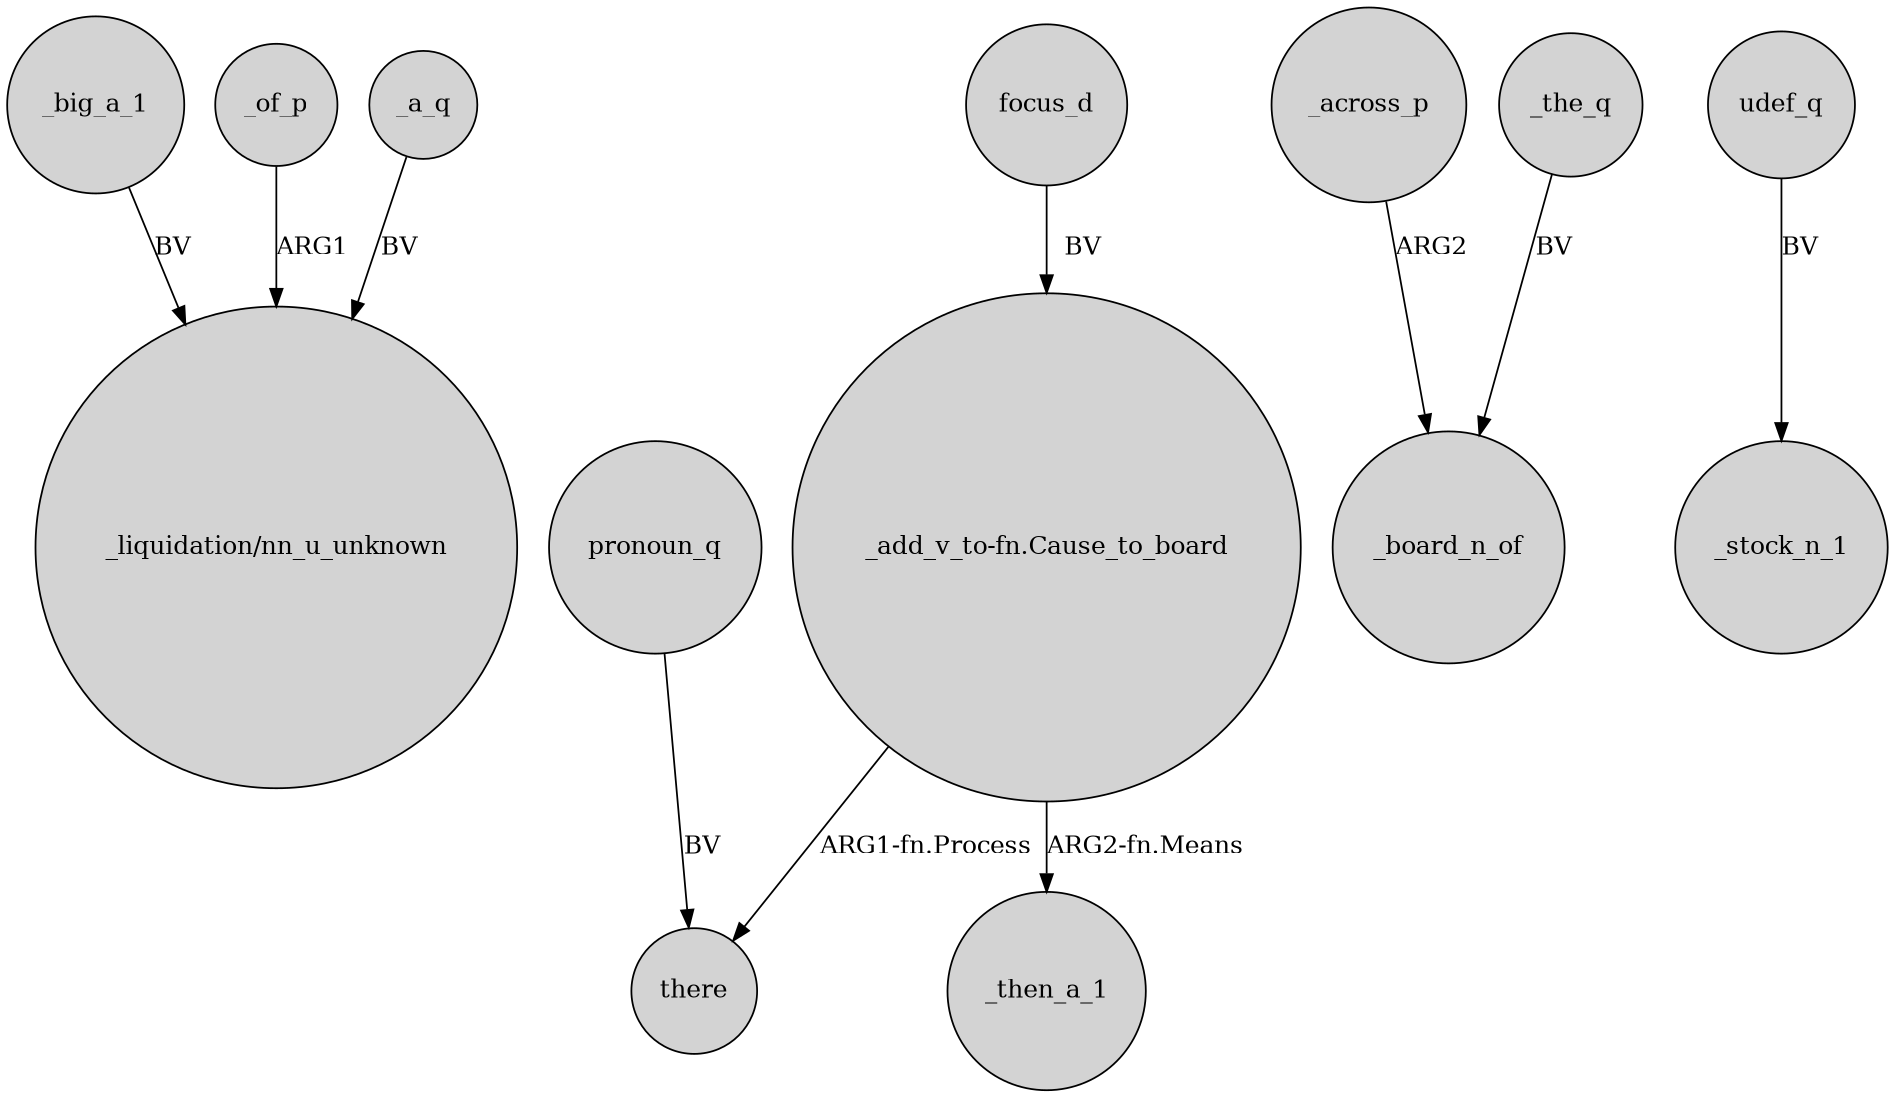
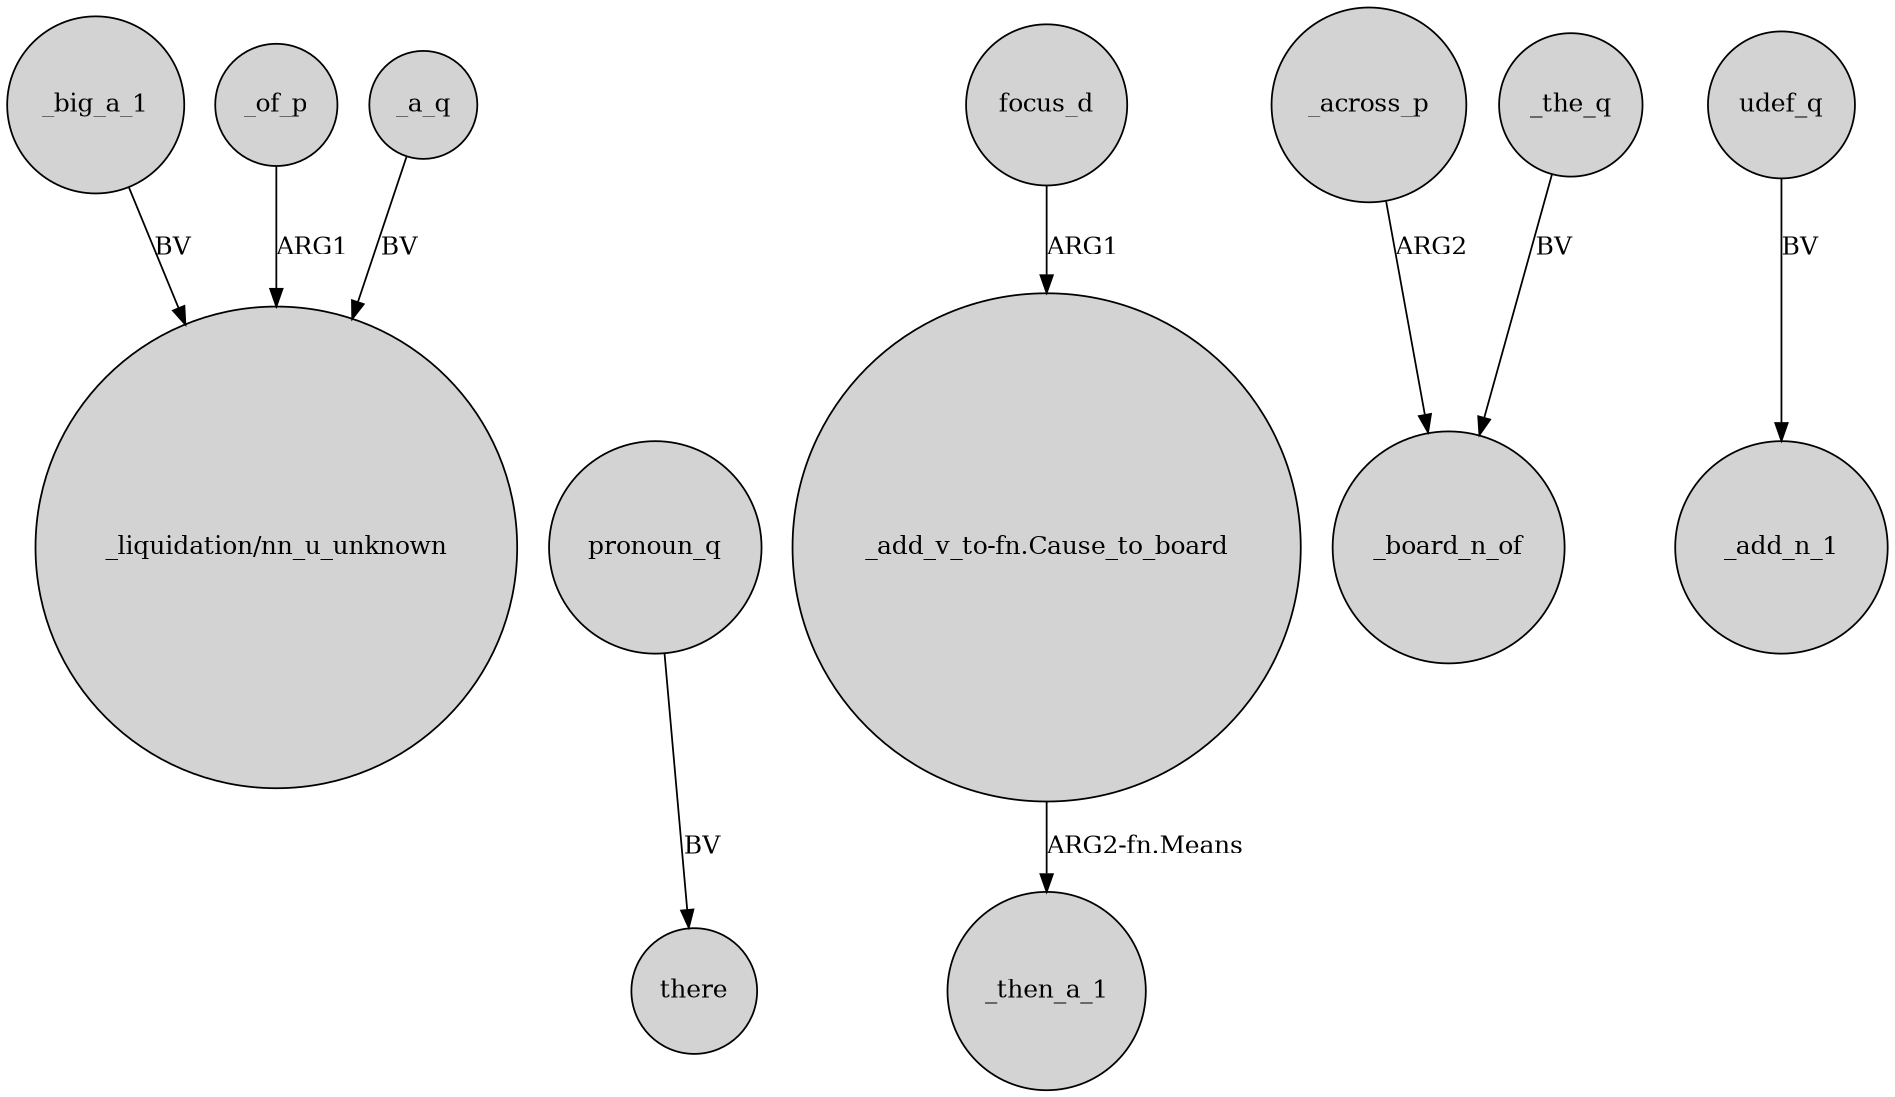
(1083, 248) -> (1083, 248)
(1781, 547) -> (1781, 547)
(816, 837) -> none
